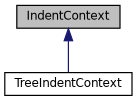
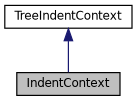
(68, 57) -> (68, 57)
